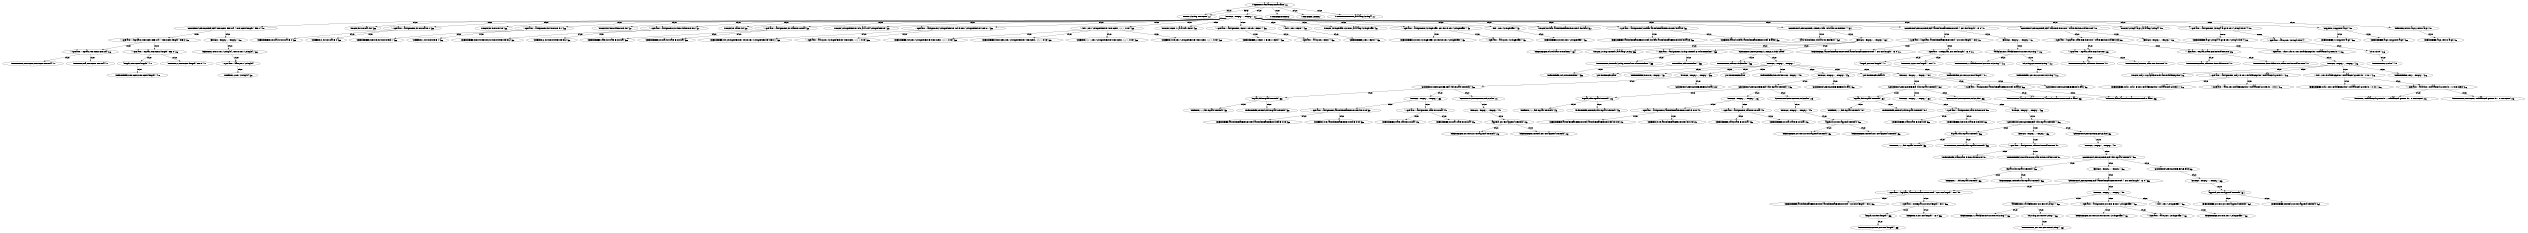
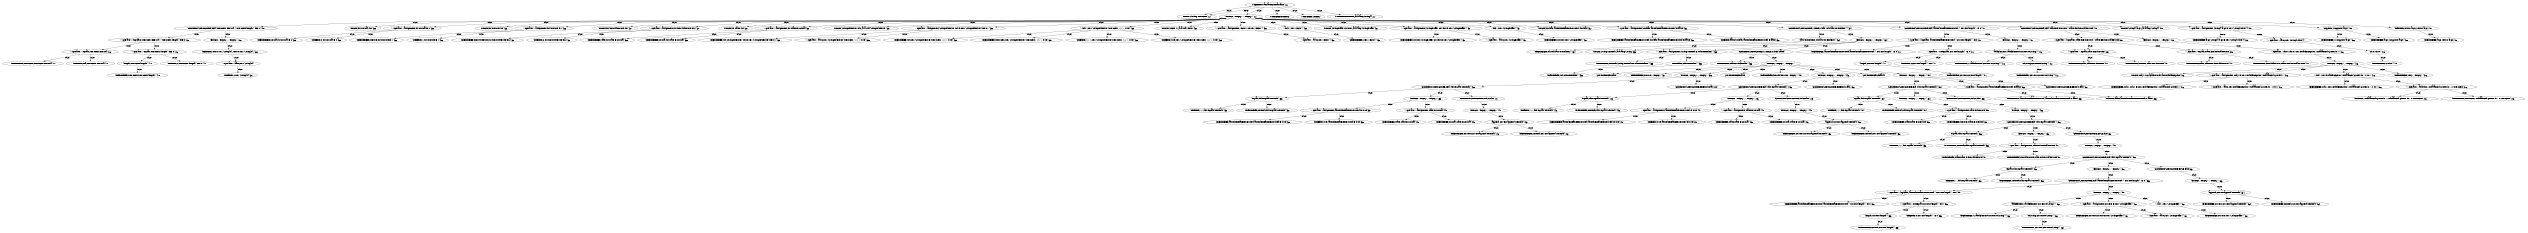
(1263, 40) -> none
